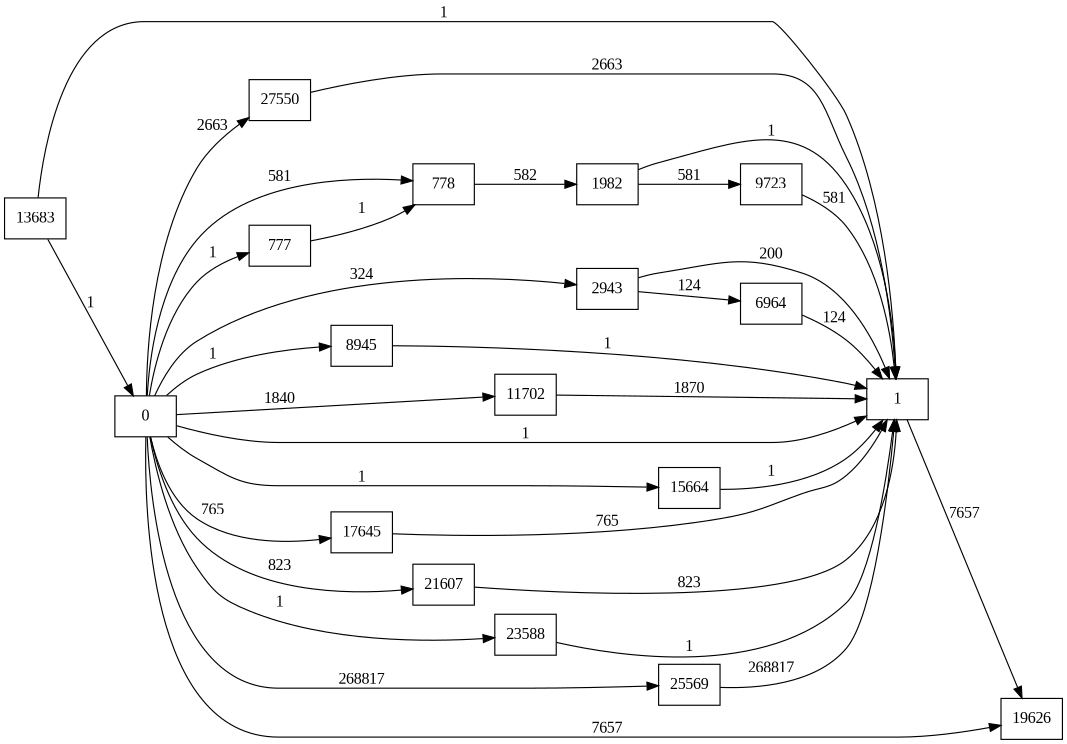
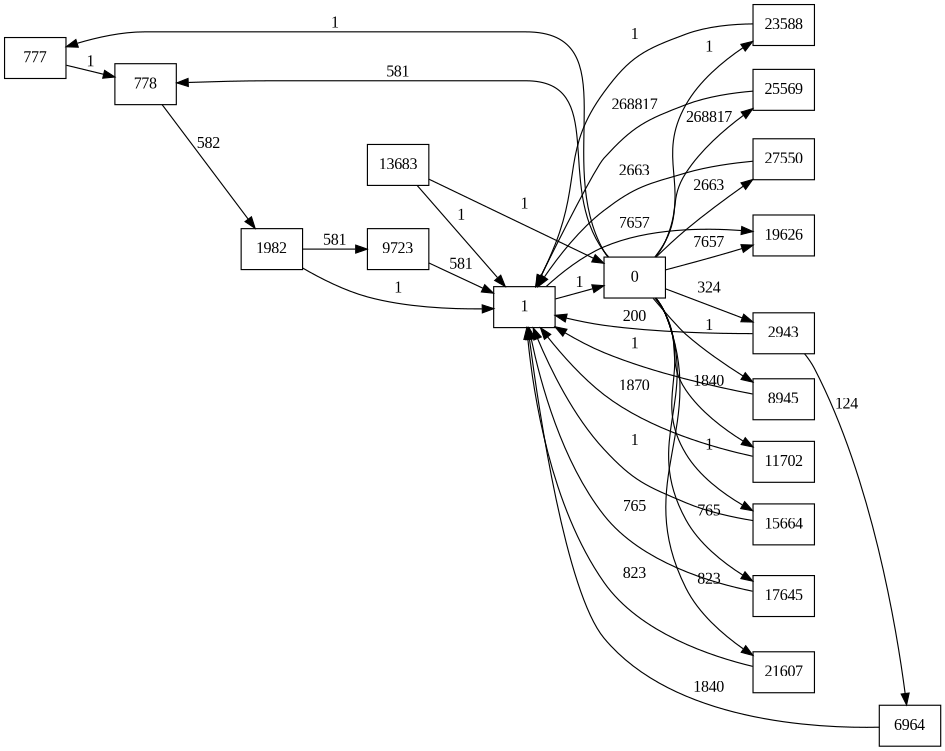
(834, 318) -> (709, 688)
(517, 442) -> (574, 294)
